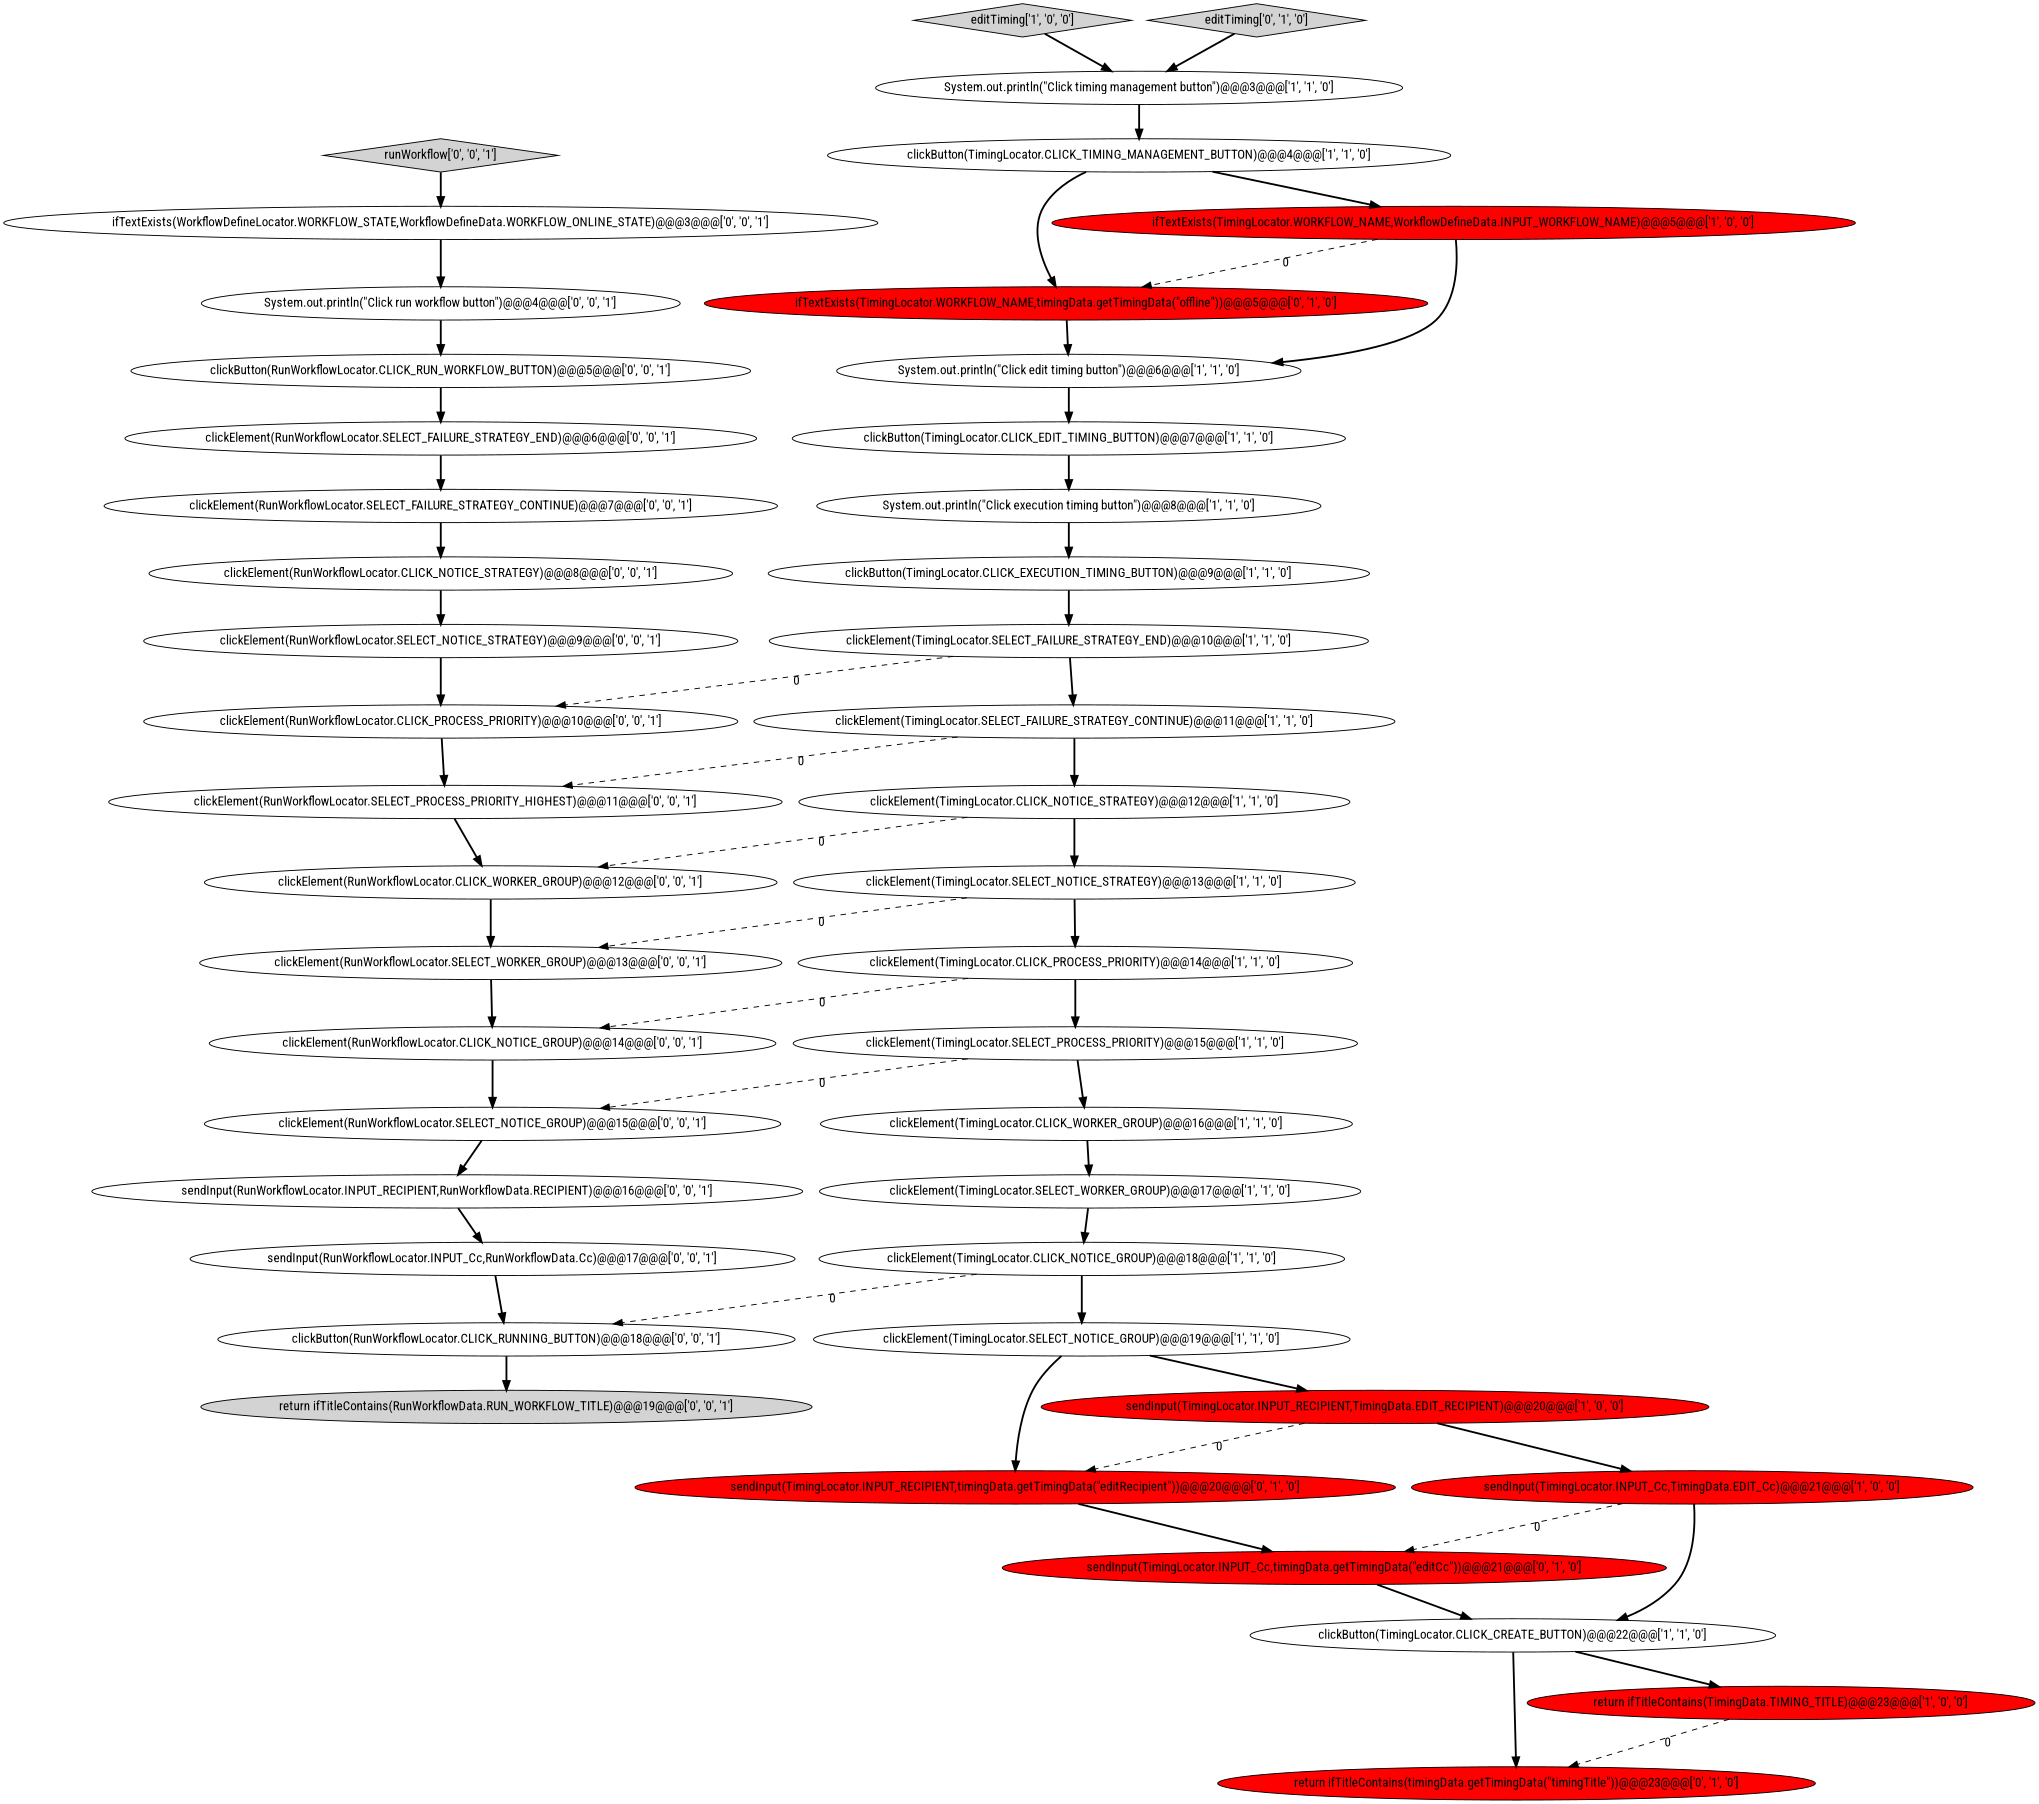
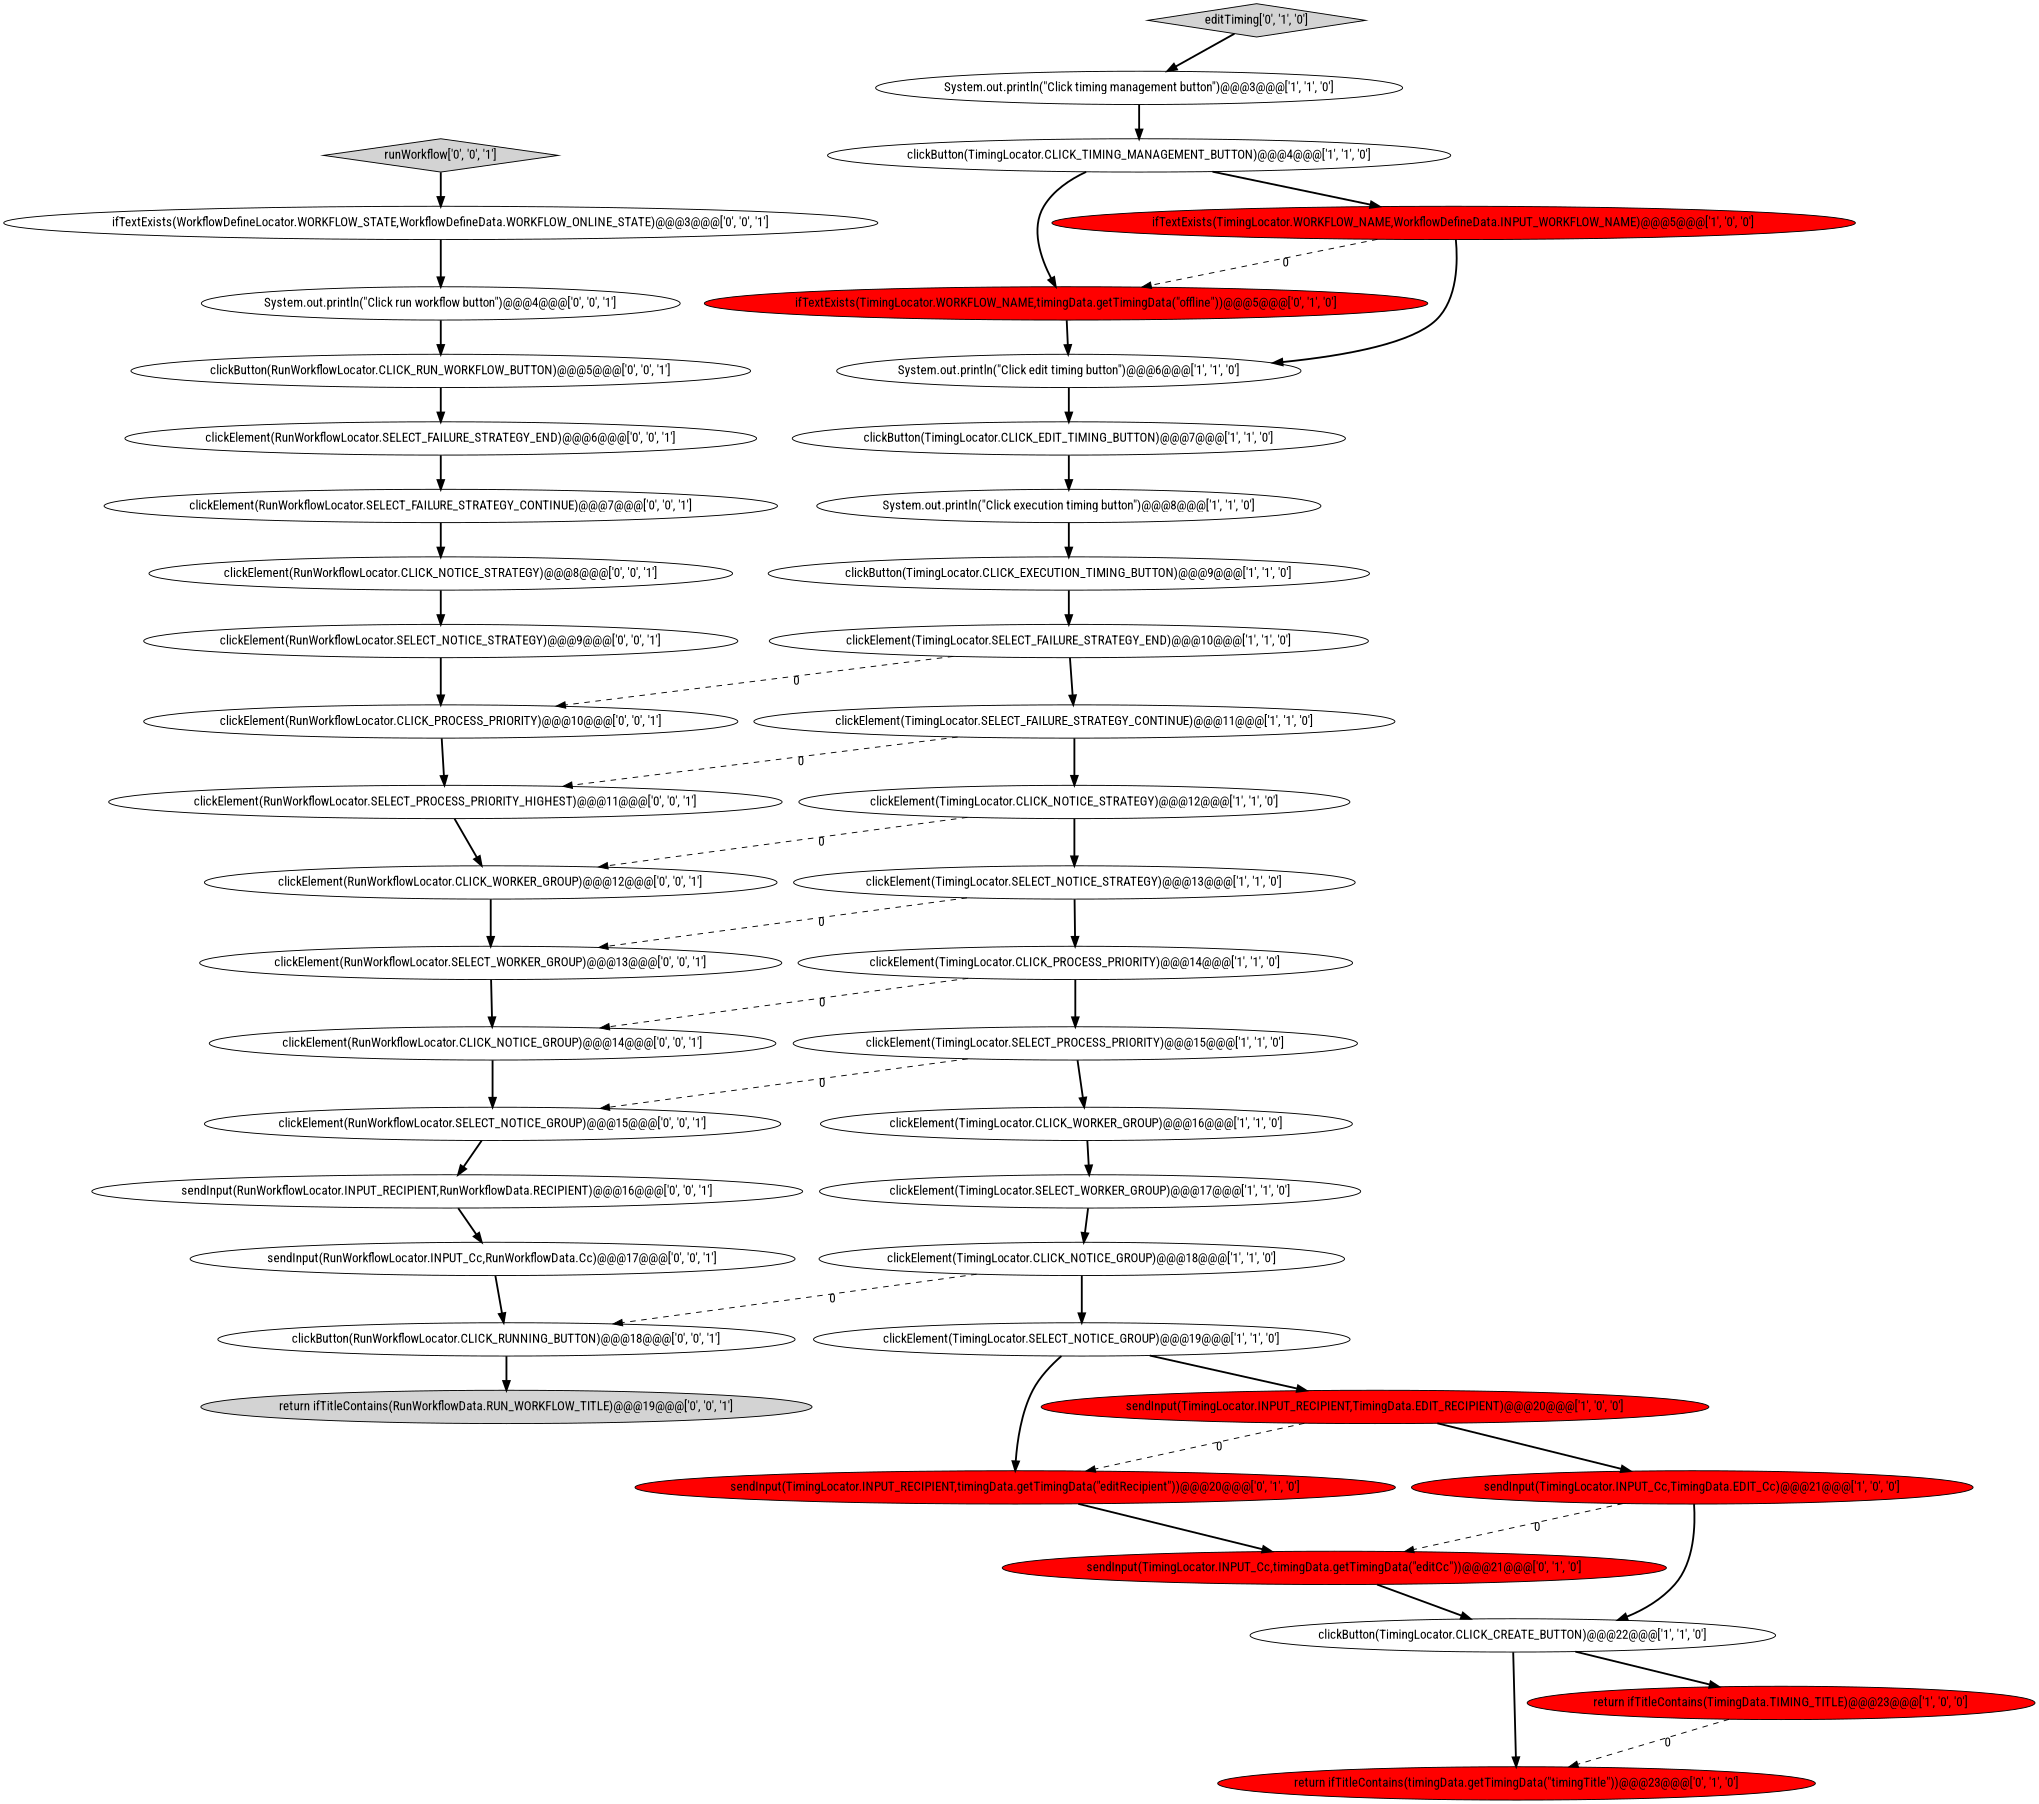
(1023, 20) -> none
